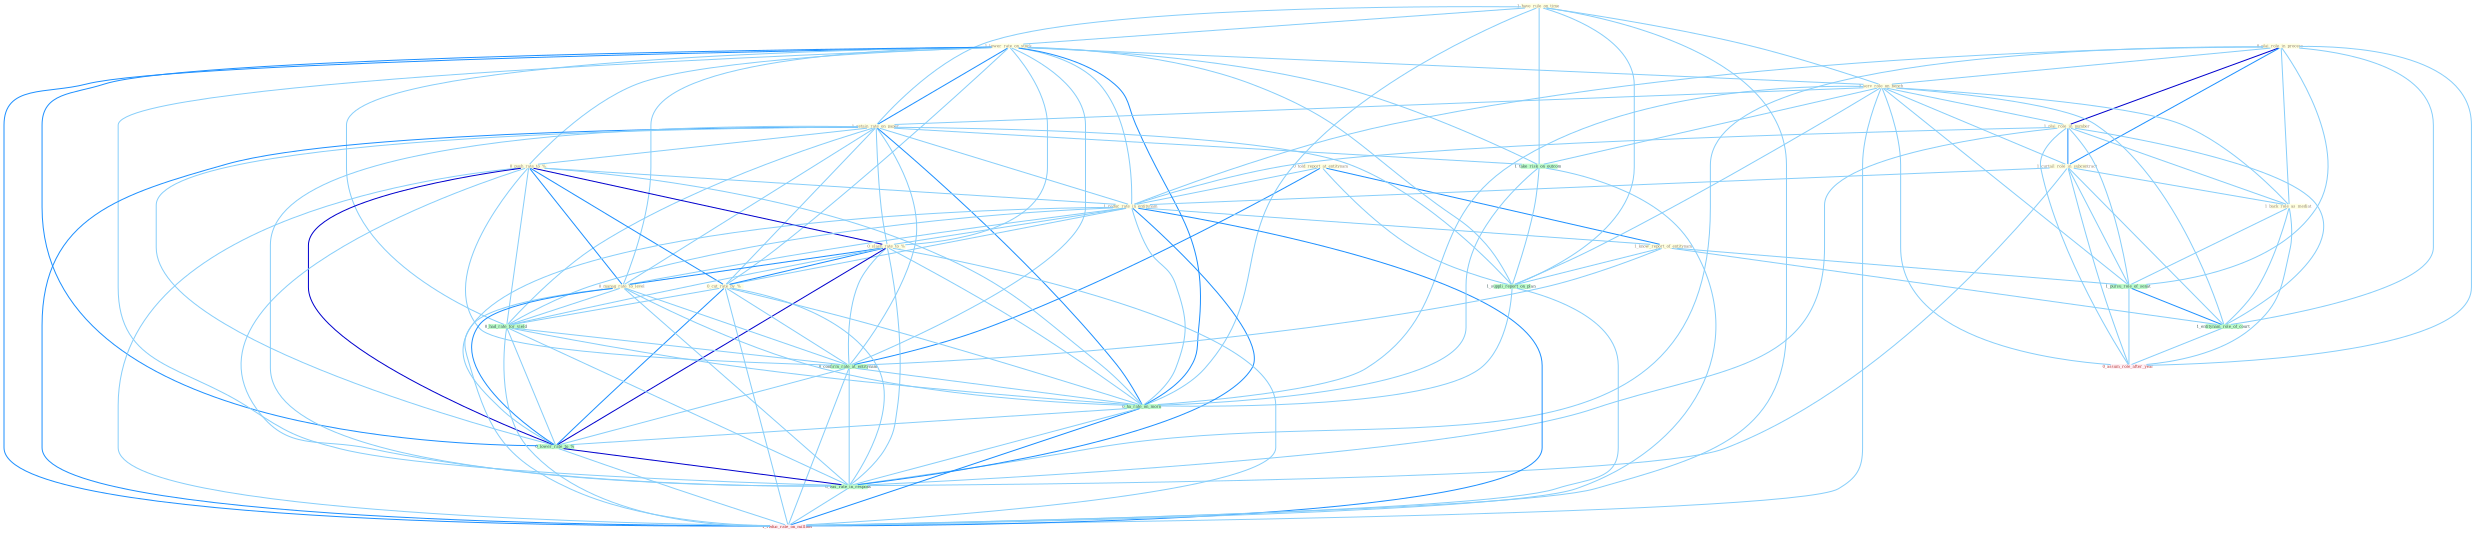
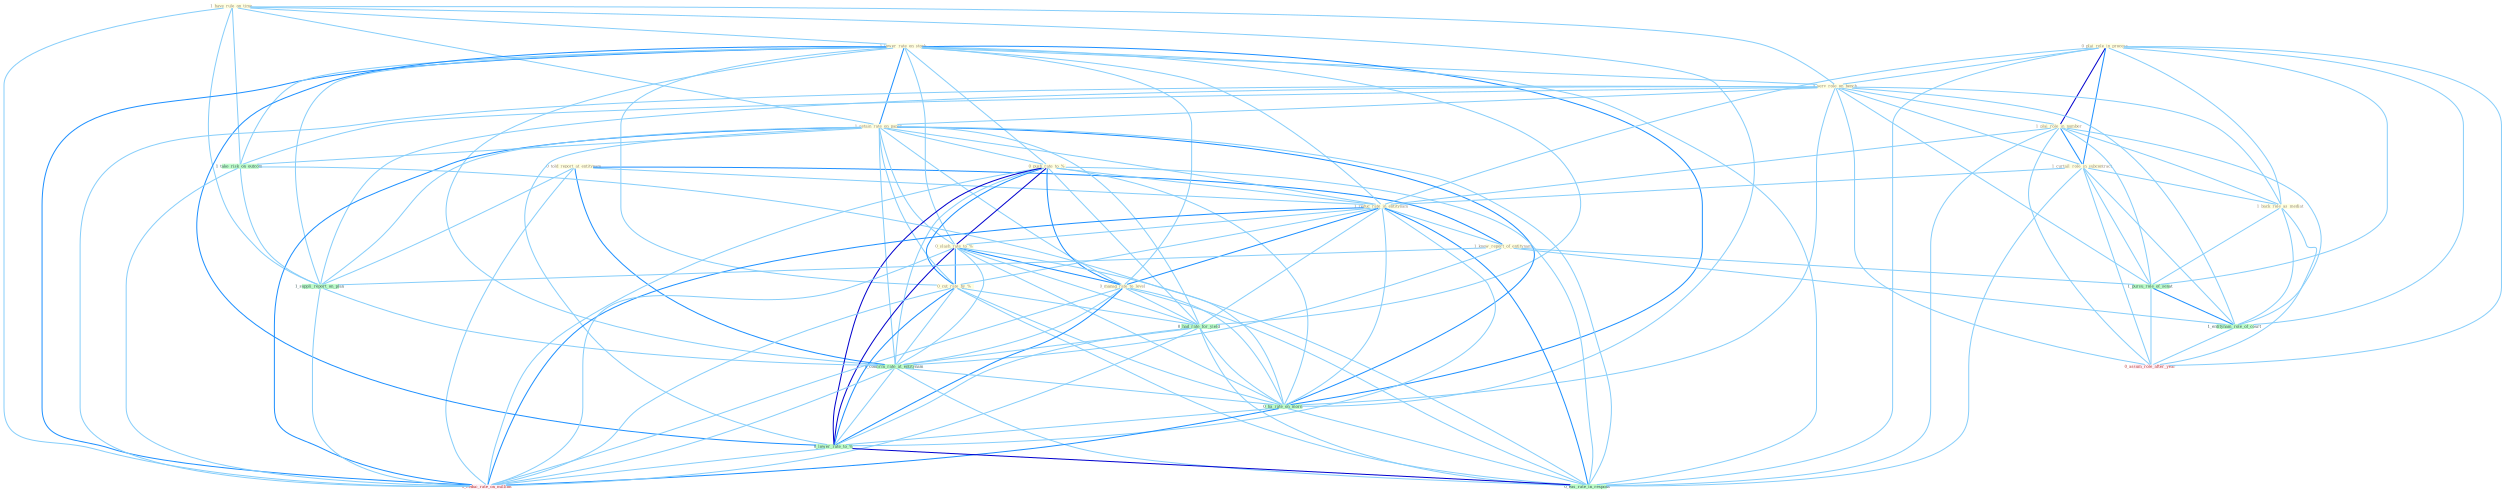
(850, 246) -> (1253, 246)
(1367, 398) -> (625, 352)
(819, 507) -> (472, 319)
